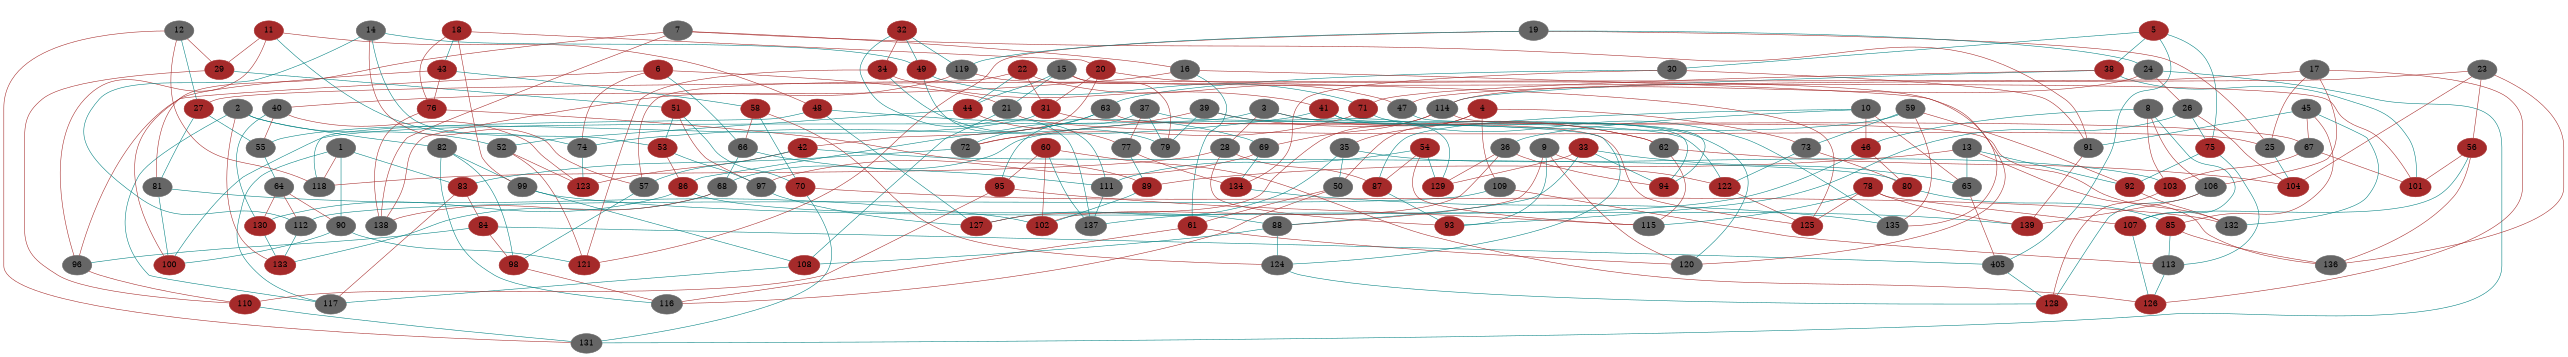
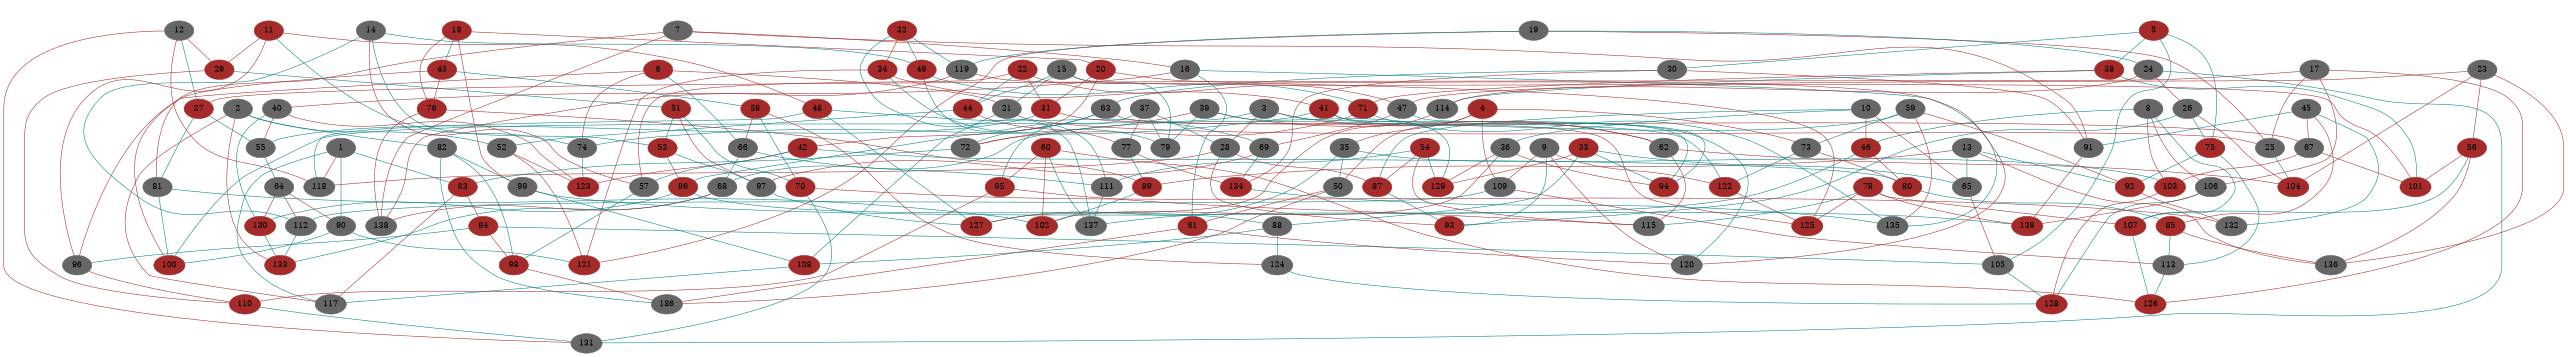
(1675, 84) -> (1675, 84)
(1161, 96) -> (1161, 96)
(1905, 128) -> none
(1316, 137) -> (1315, 136)
(1611, 188) -> (1185, 128)
(1430, 213) -> (1517, 172)
(130, 248) -> (130, 248)
(1998, 265) -> (1998, 265)
(667, 304) -> (667, 304)
